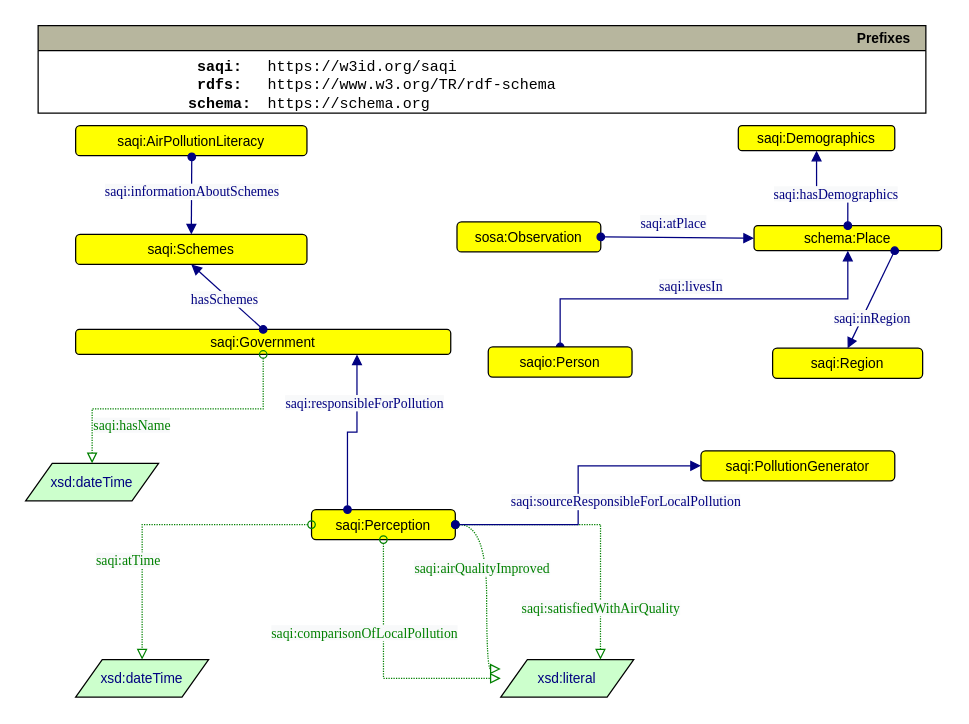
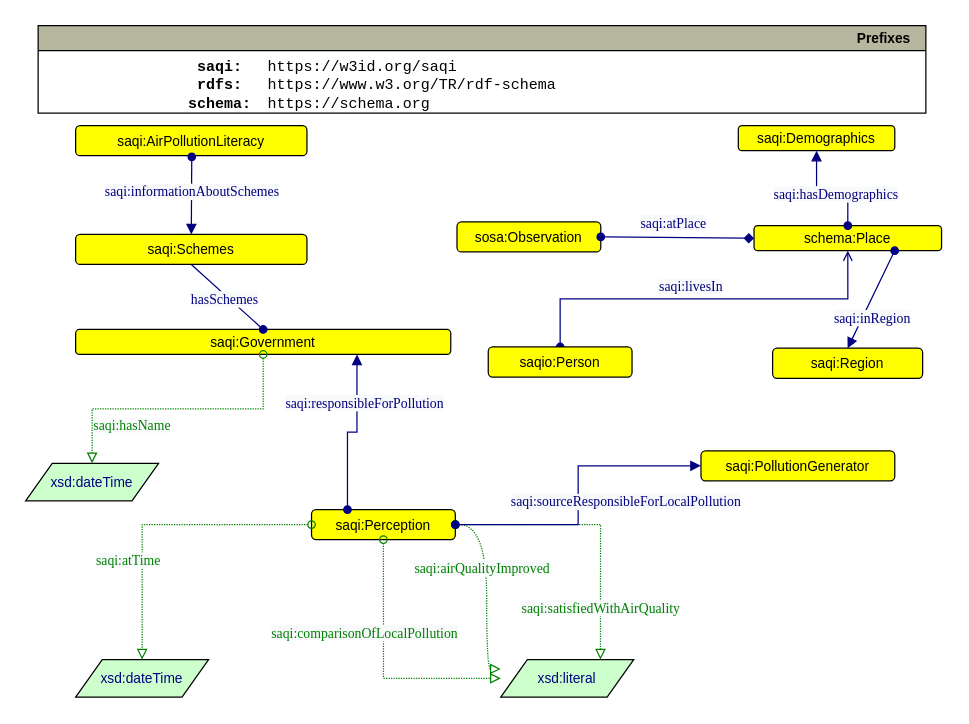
(742, 238) -> (742, 238)
(848, 262) -> (848, 259)
(200, 272) -> (196, 268)
